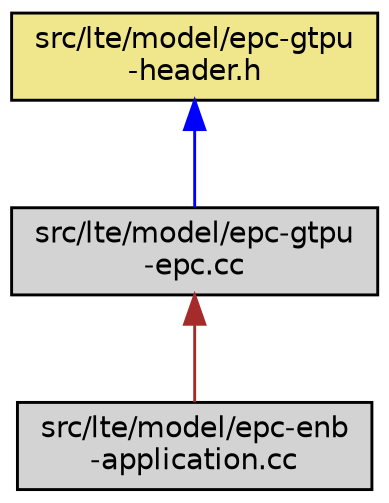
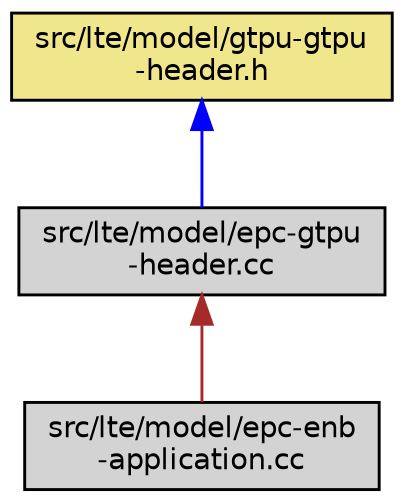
(195, 57) -> (202, 57)
(195, 251) -> (202, 251)
